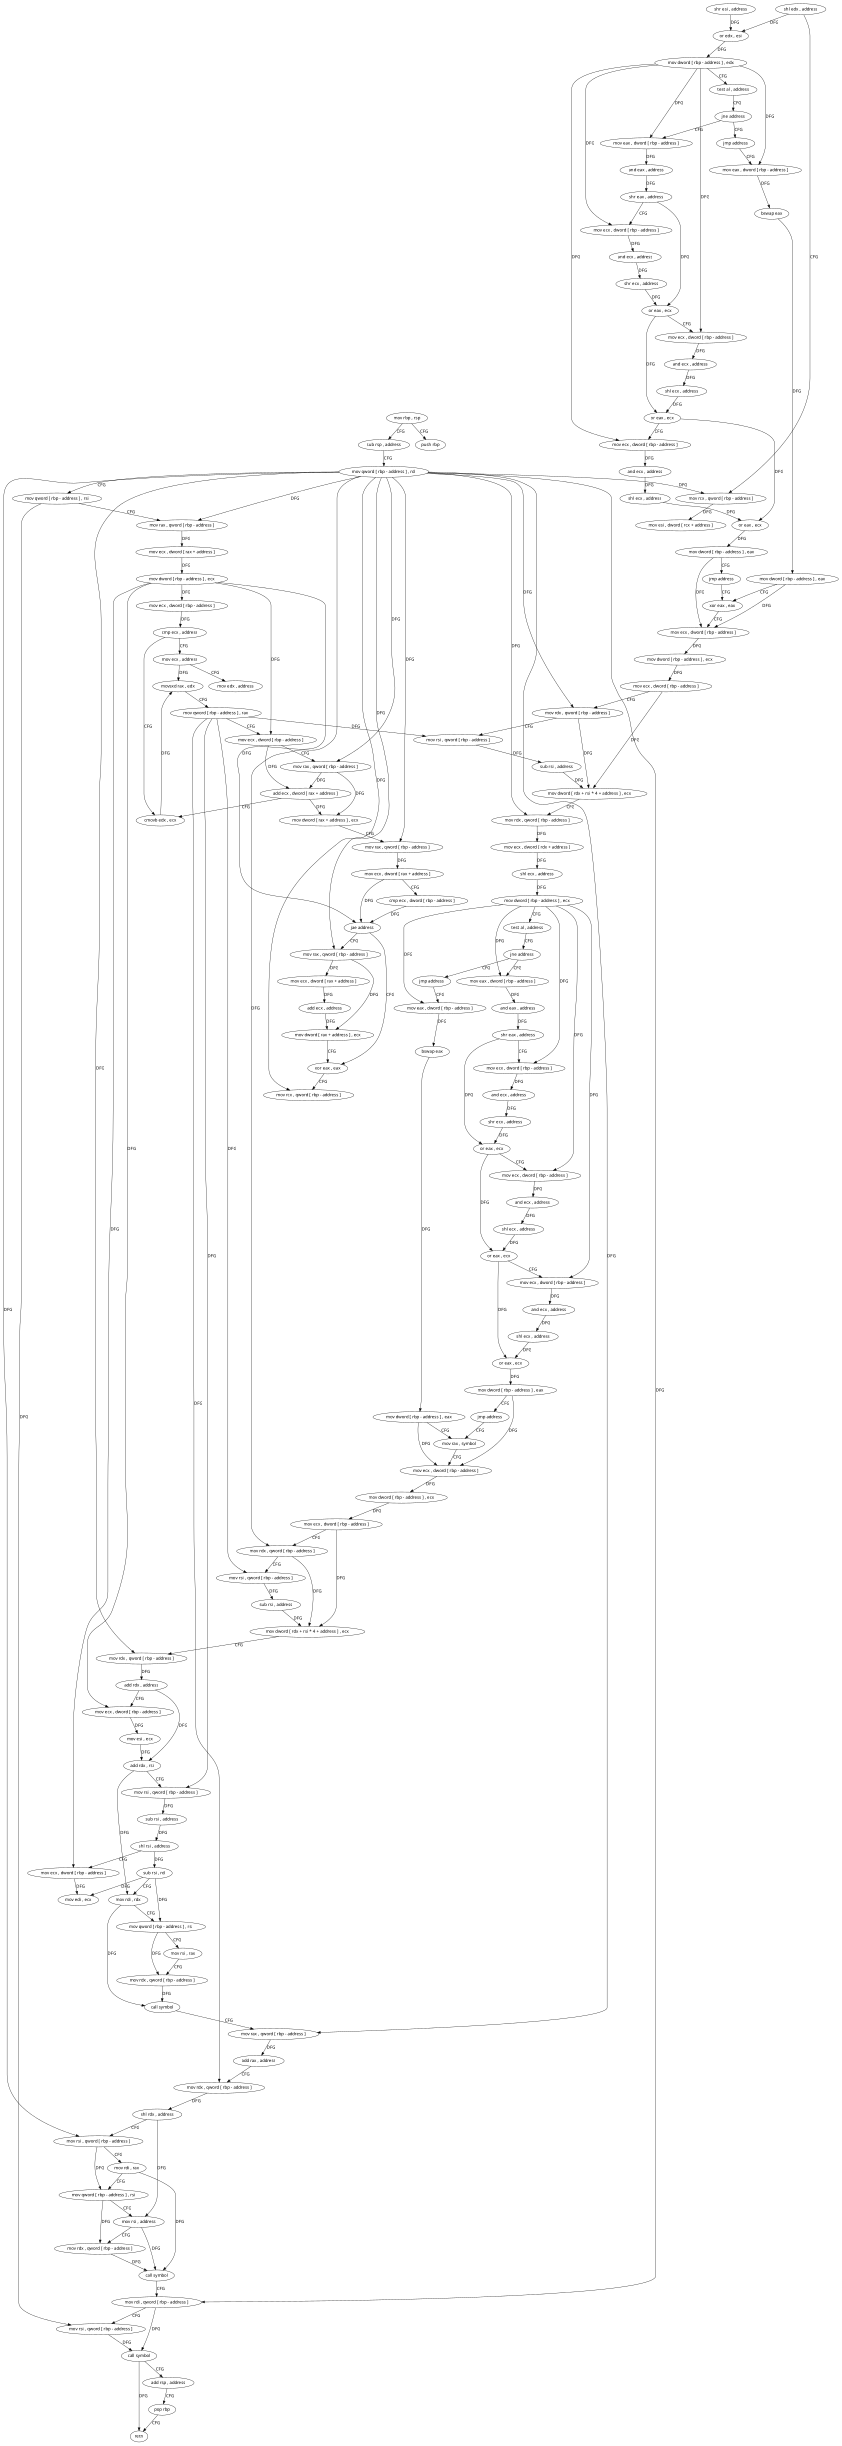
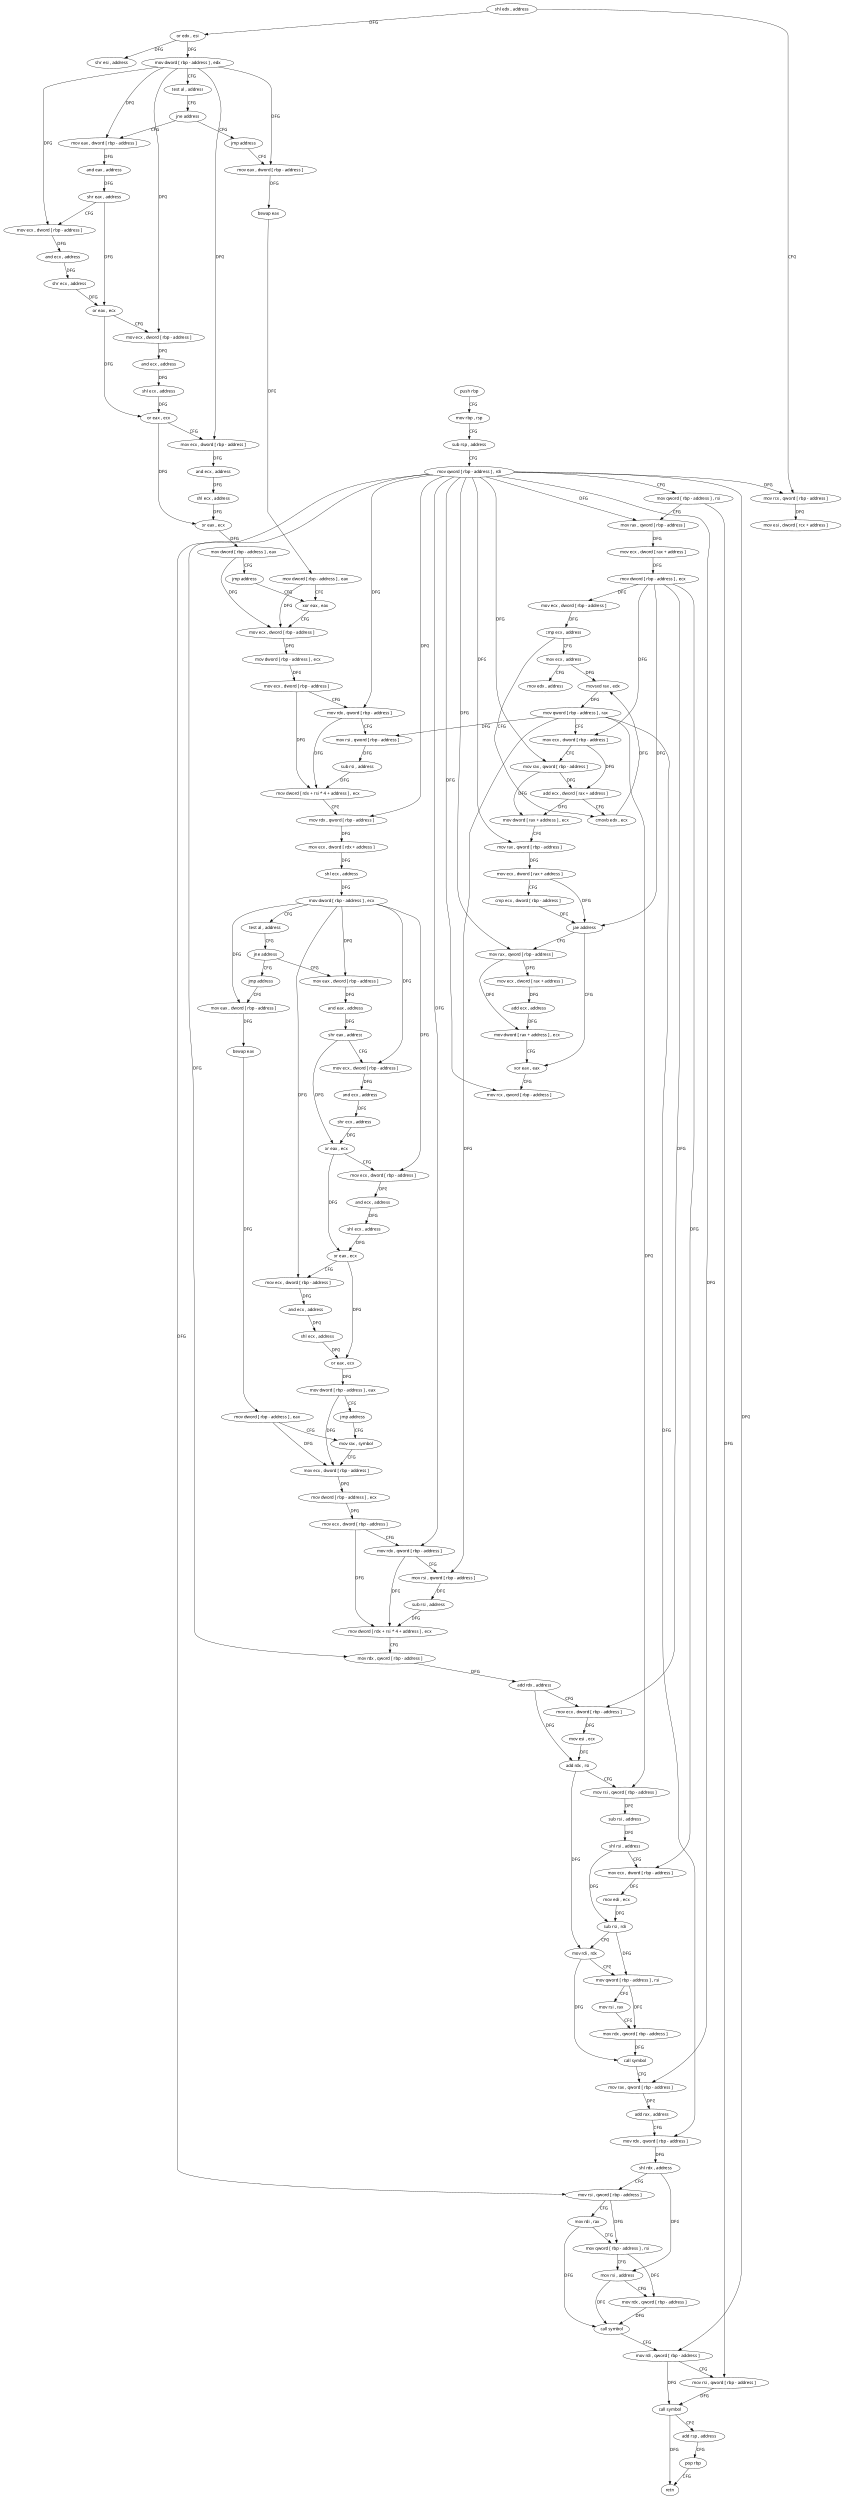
(731, 21) -> (152, 49)
(418, 430) -> (469, 403)
(204, 700) -> (595, 700)
(118, 1886) -> (616, 1912)
